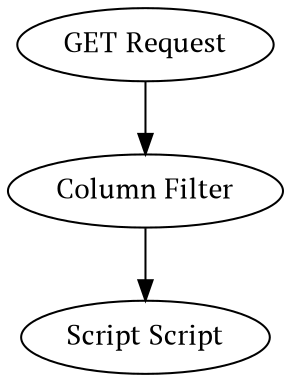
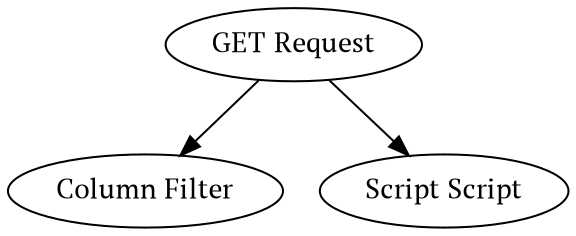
(145, 254) -> (362, 111)
